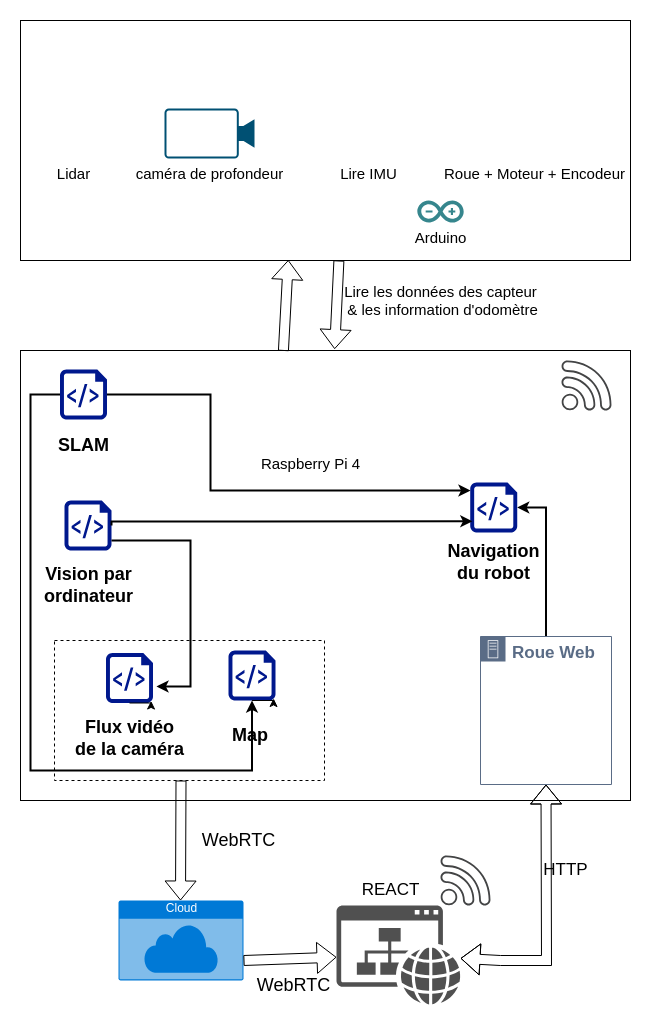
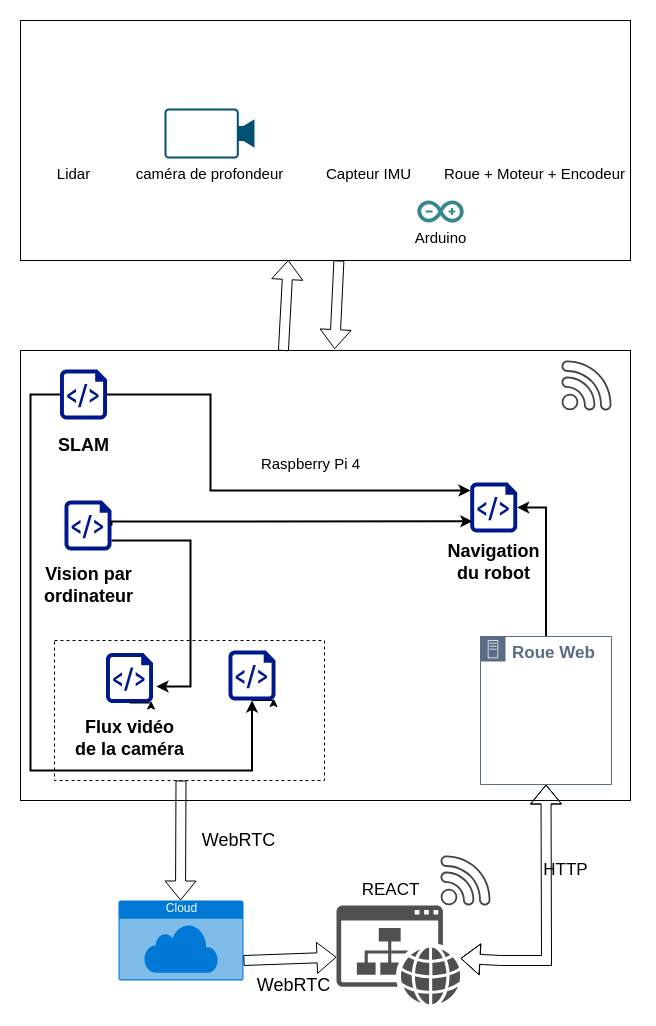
(369, 174) -> (369, 174)
(441, 301) -> none
(252, 736) -> none
